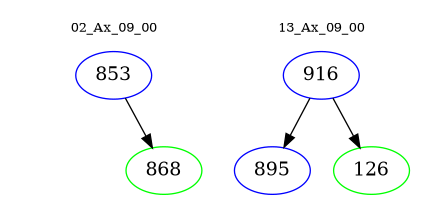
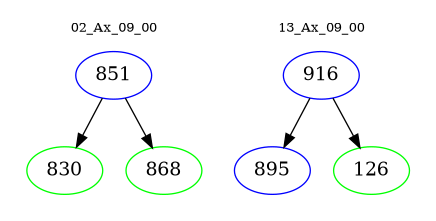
(114, 75) -> (114, 75)
none -> (65, 171)
